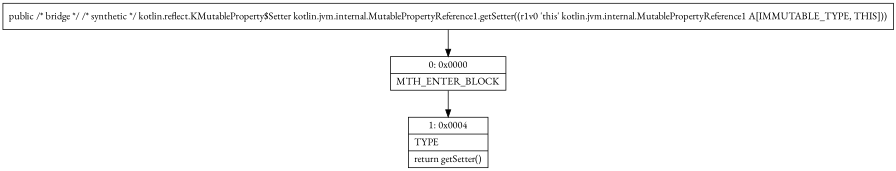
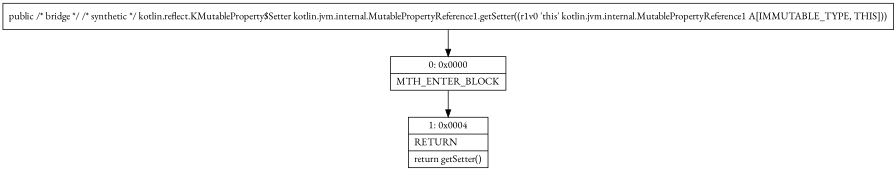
(427, 142) -> (436, 142)
